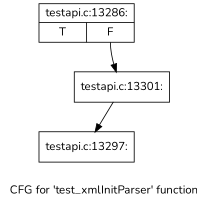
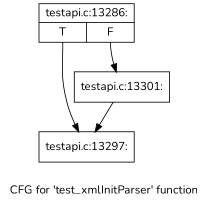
none -> (63, 84)
